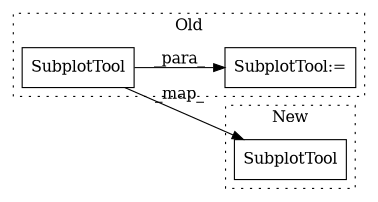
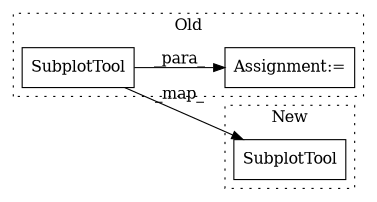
(290, 68) -> (290, 68)
